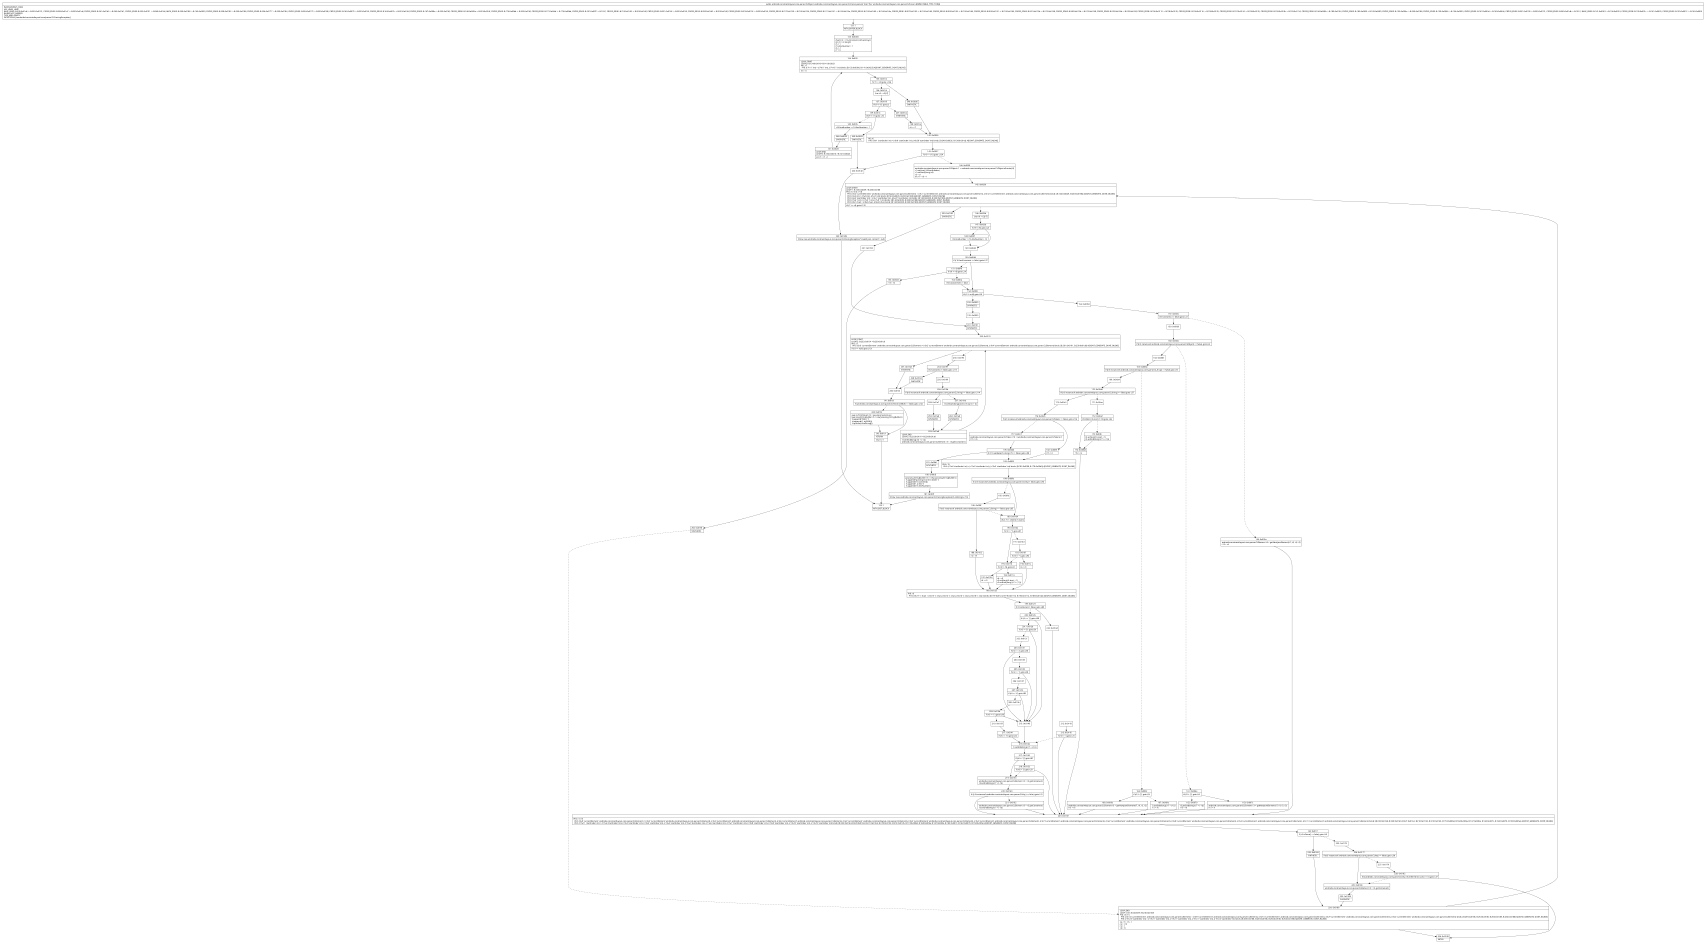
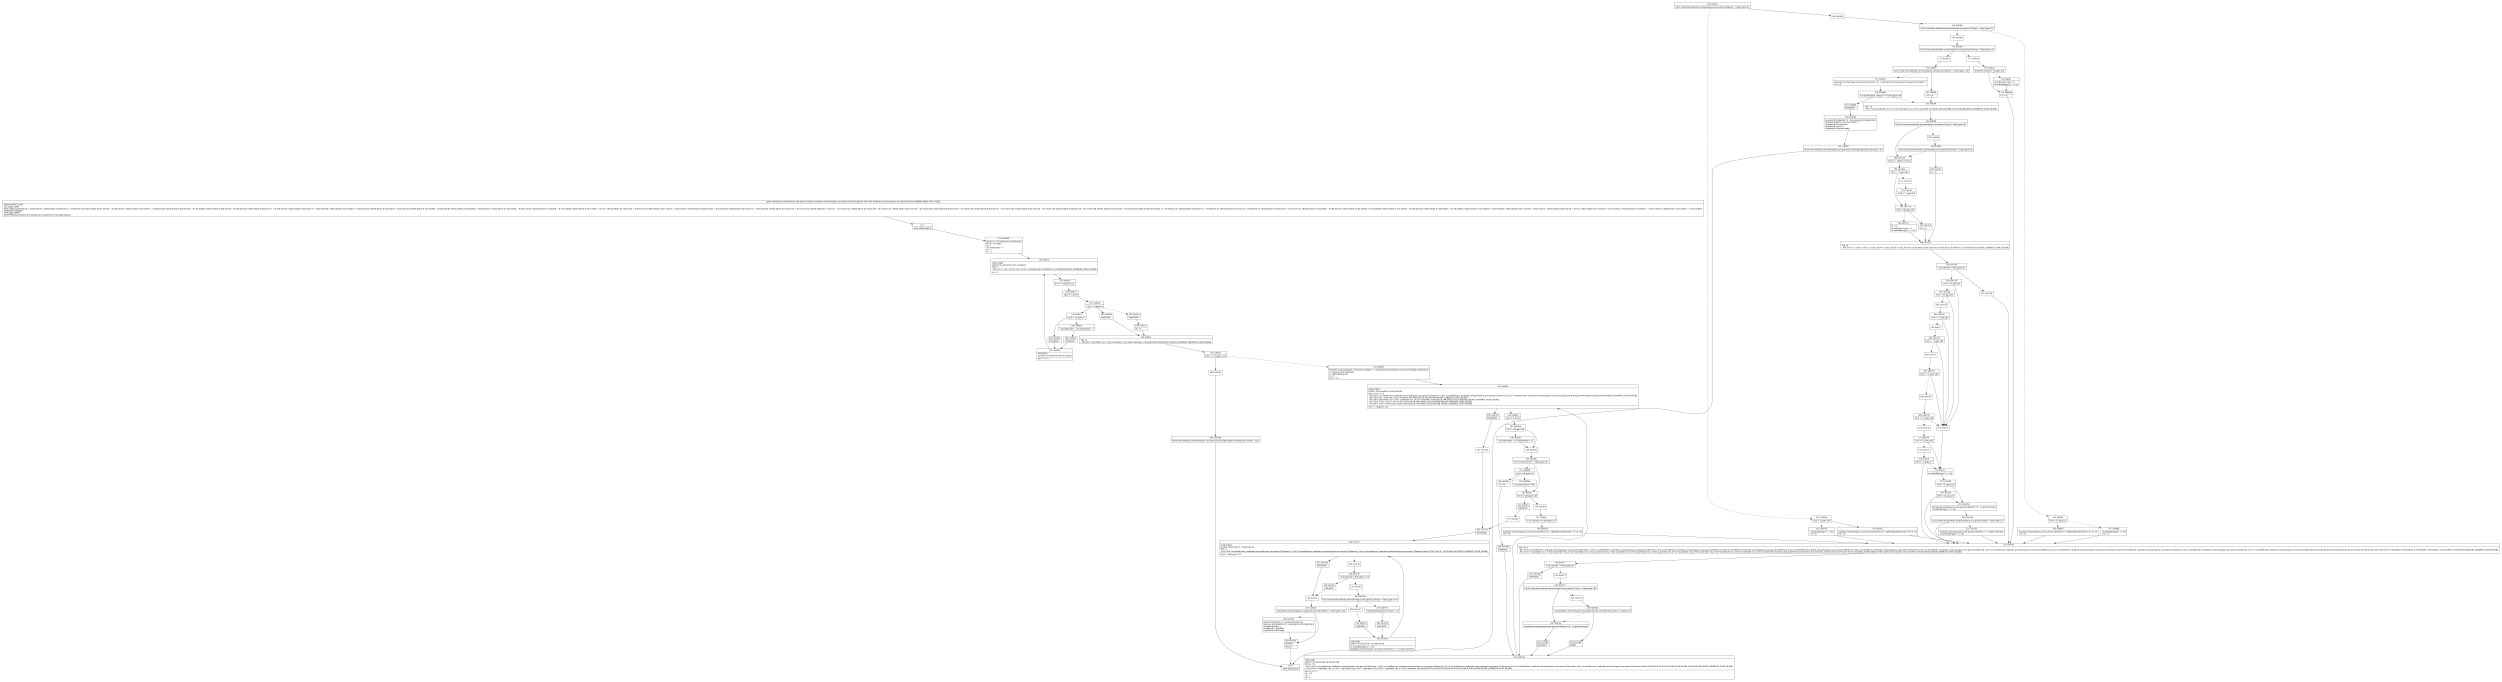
(896, 92) -> (1100, 310)
(857, 154) -> (1055, 345)
(1173, 327) -> none
none -> (1924, 444)
(1026, 566) -> none
(614, 895) -> (1506, 603)
(1417, 933) -> (1559, 651)
